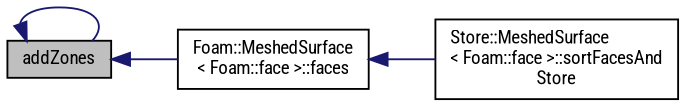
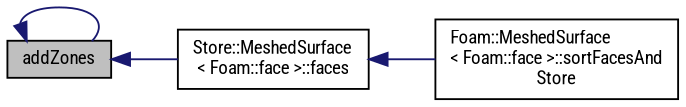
(273, 59) -> (273, 59)
(557, 59) -> (557, 59)
